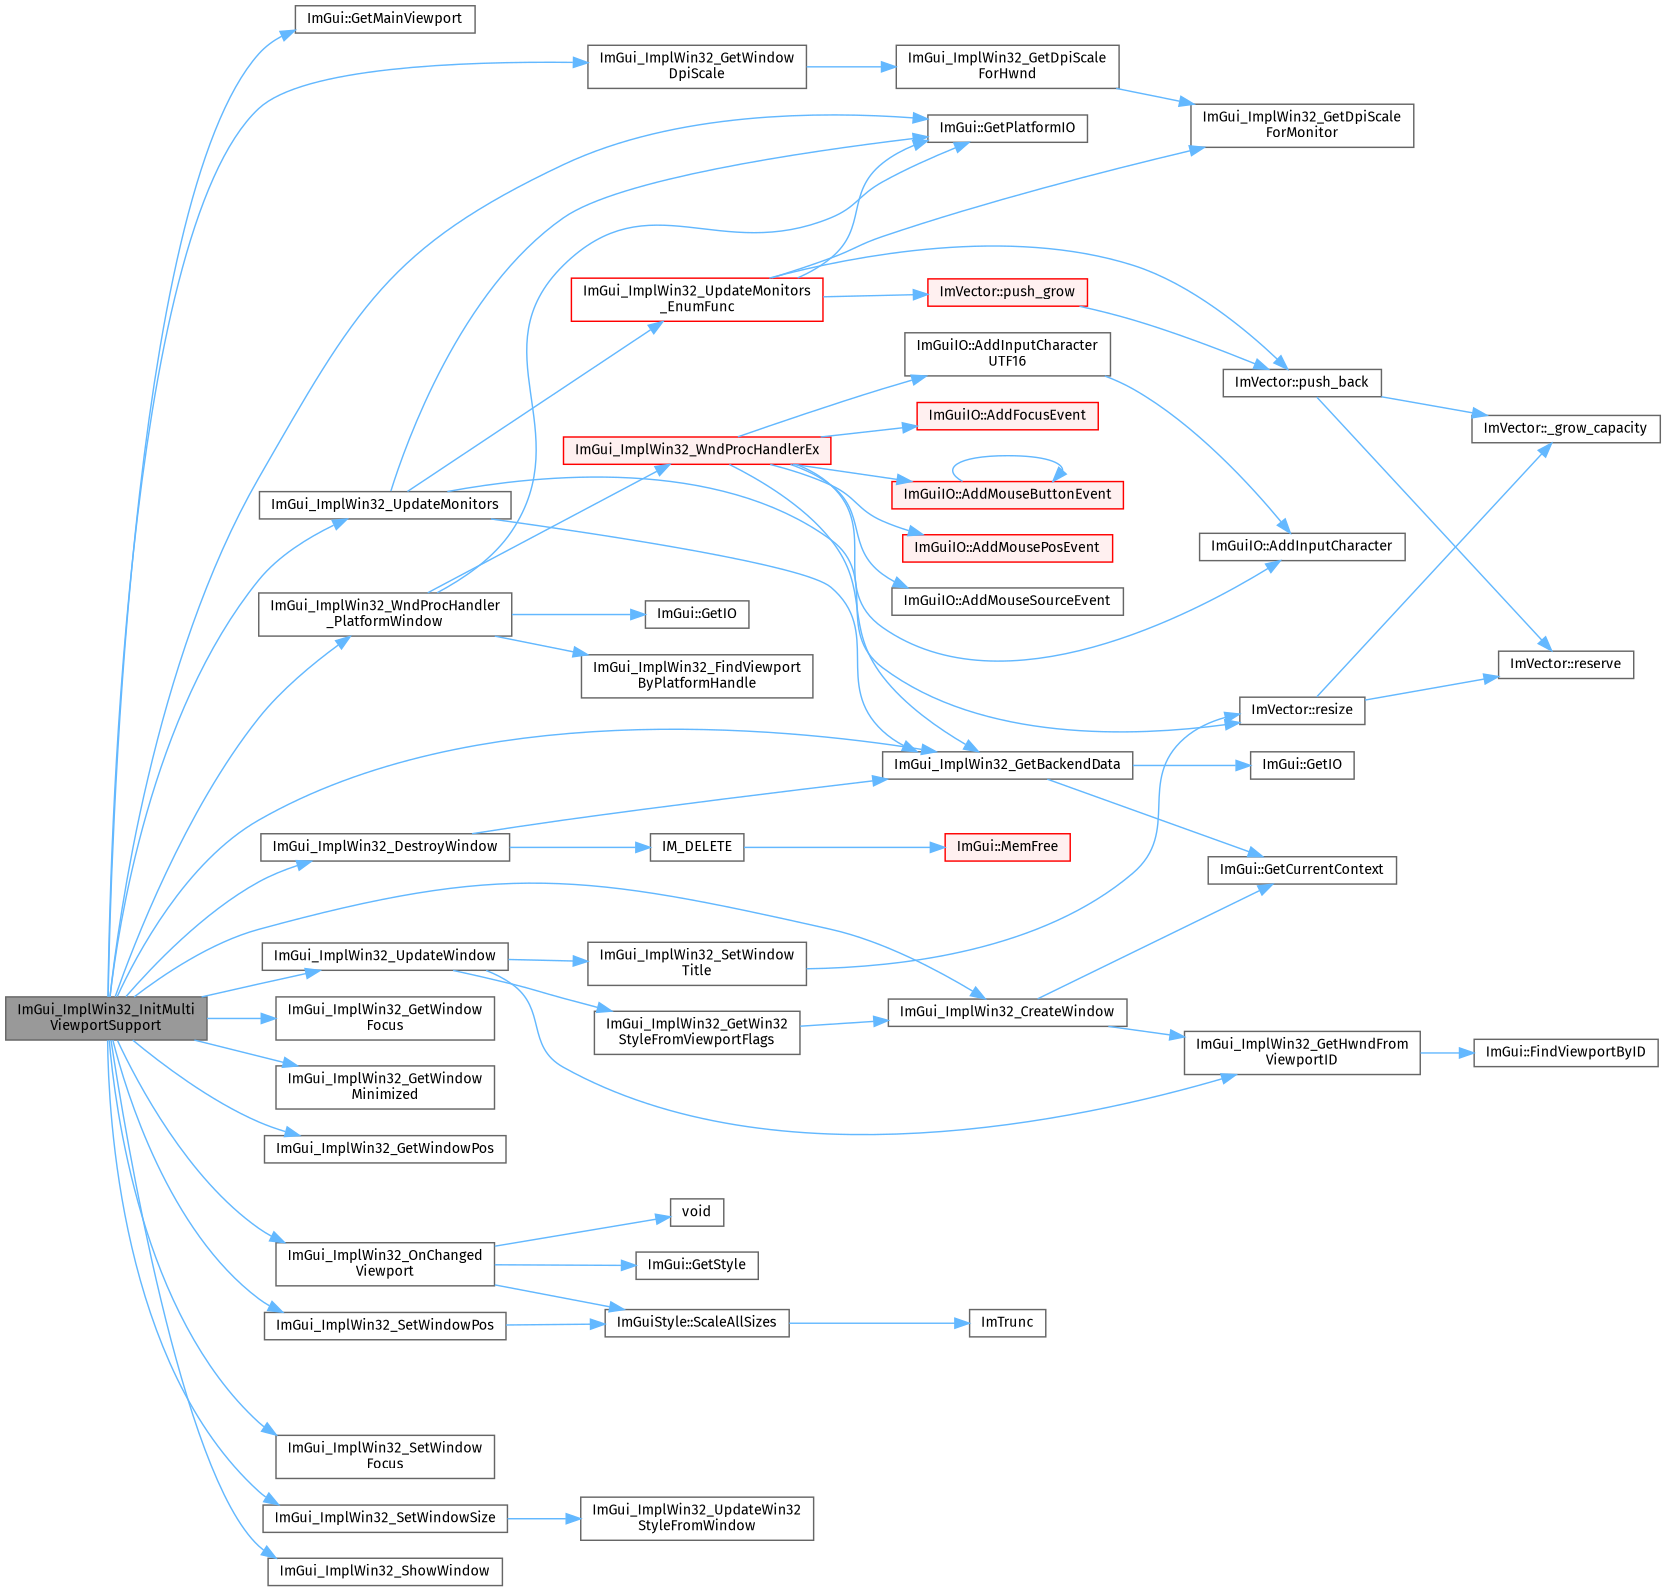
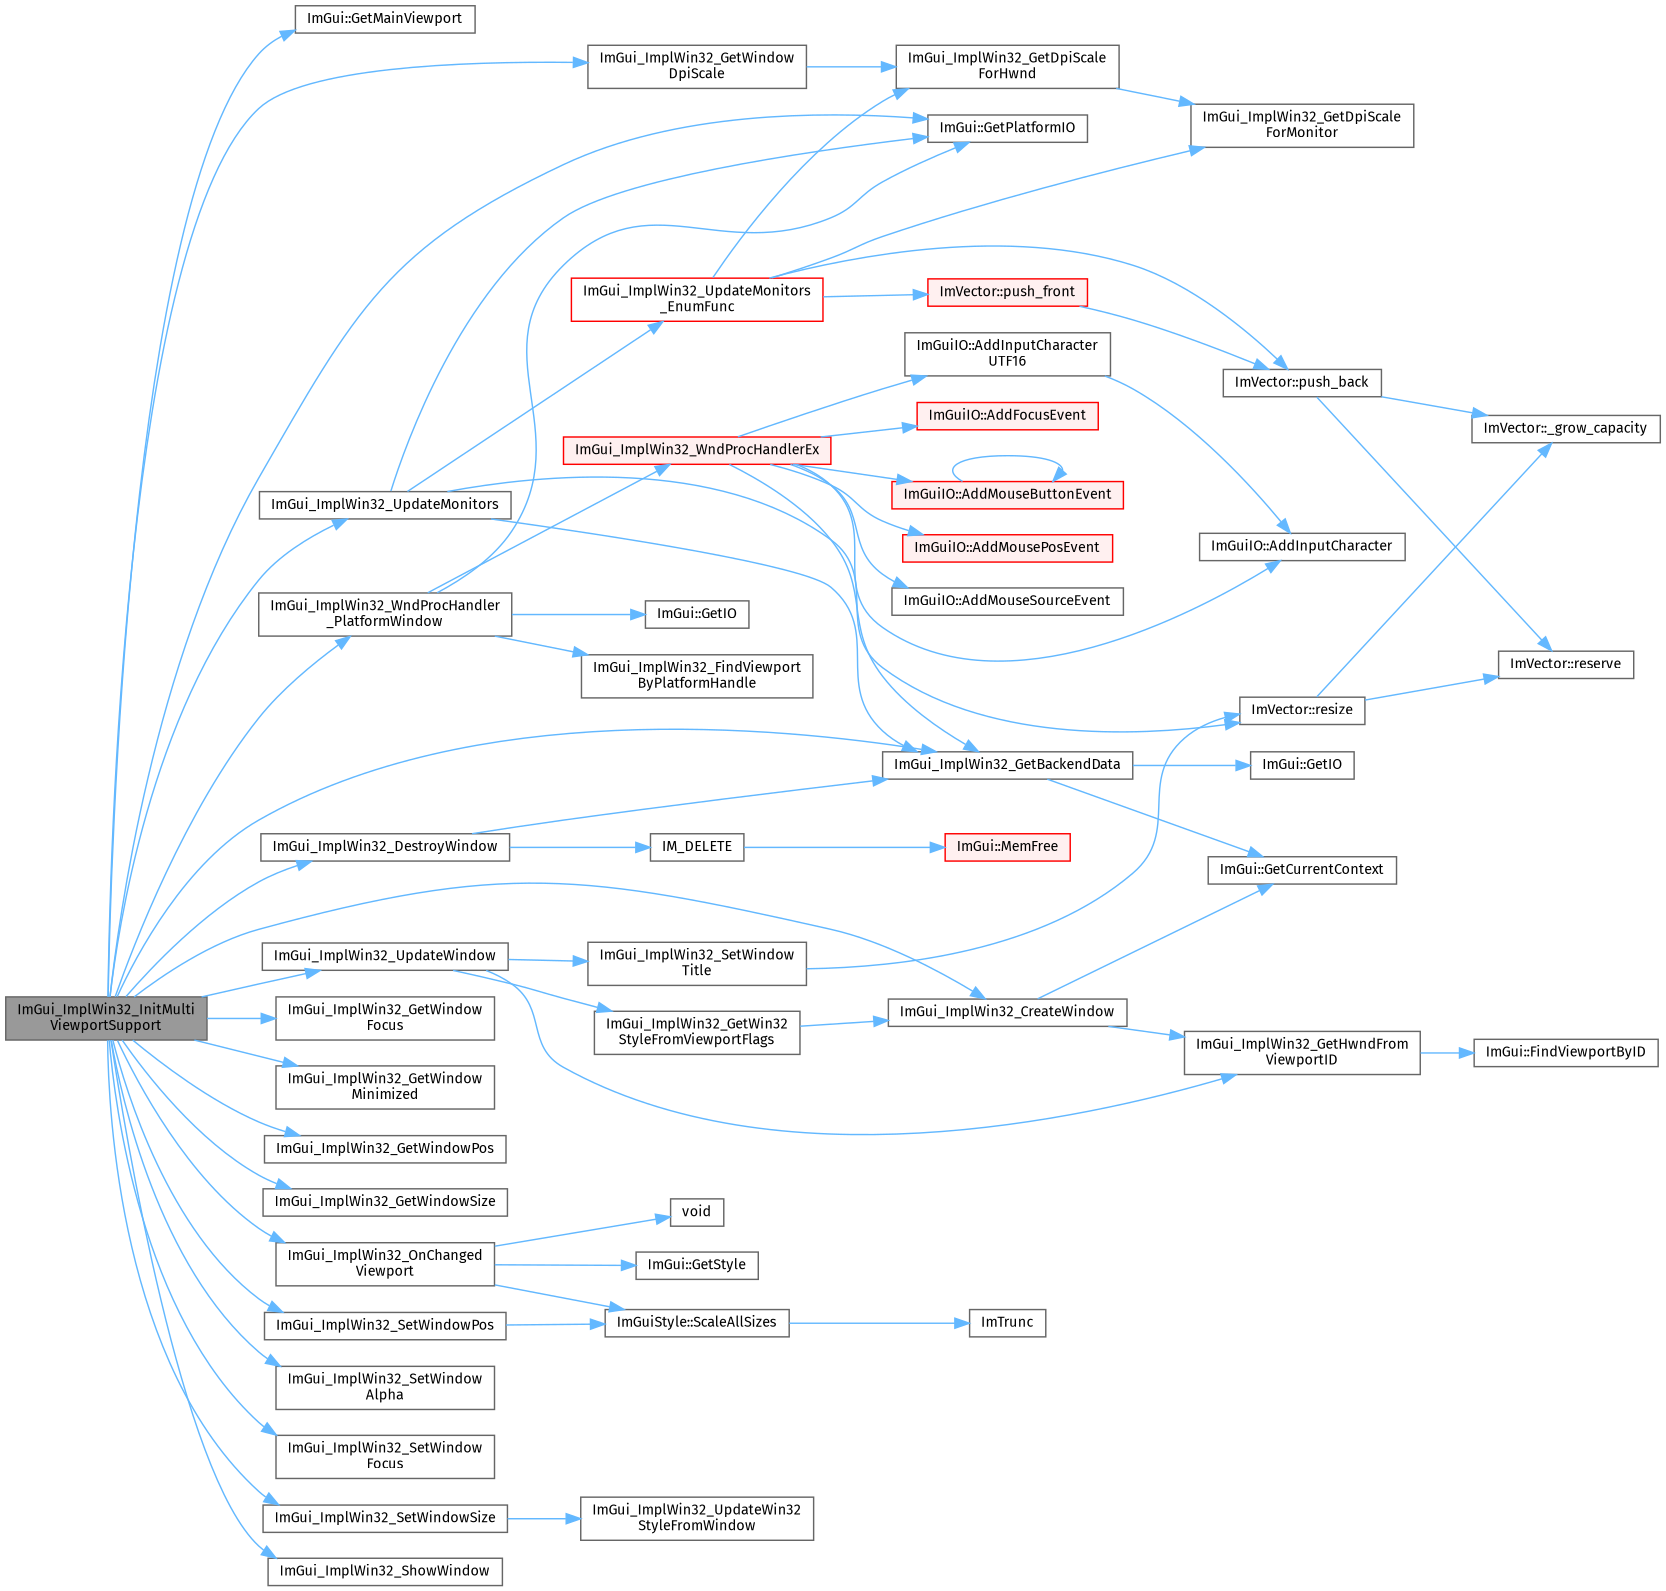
(855, 216) -> (794, 176)
(1008, 293) -> (1008, 293)
none -> (385, 1202)
none -> (385, 1388)
